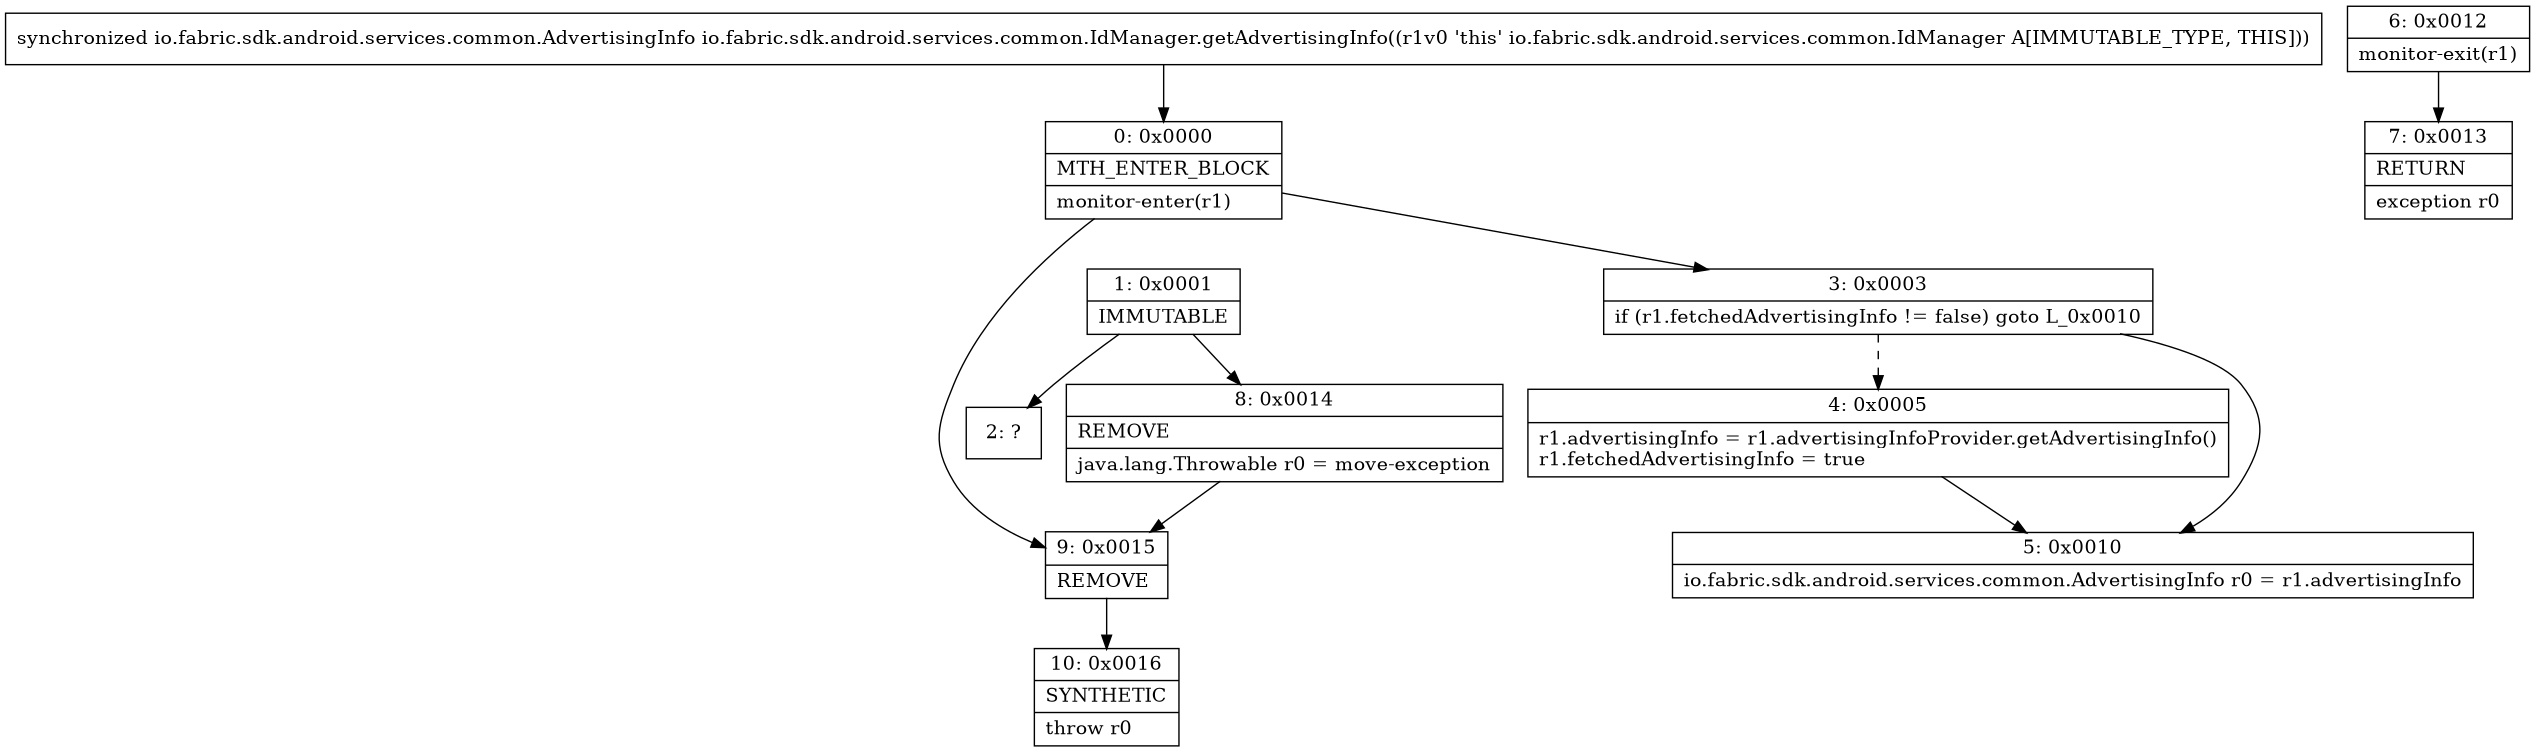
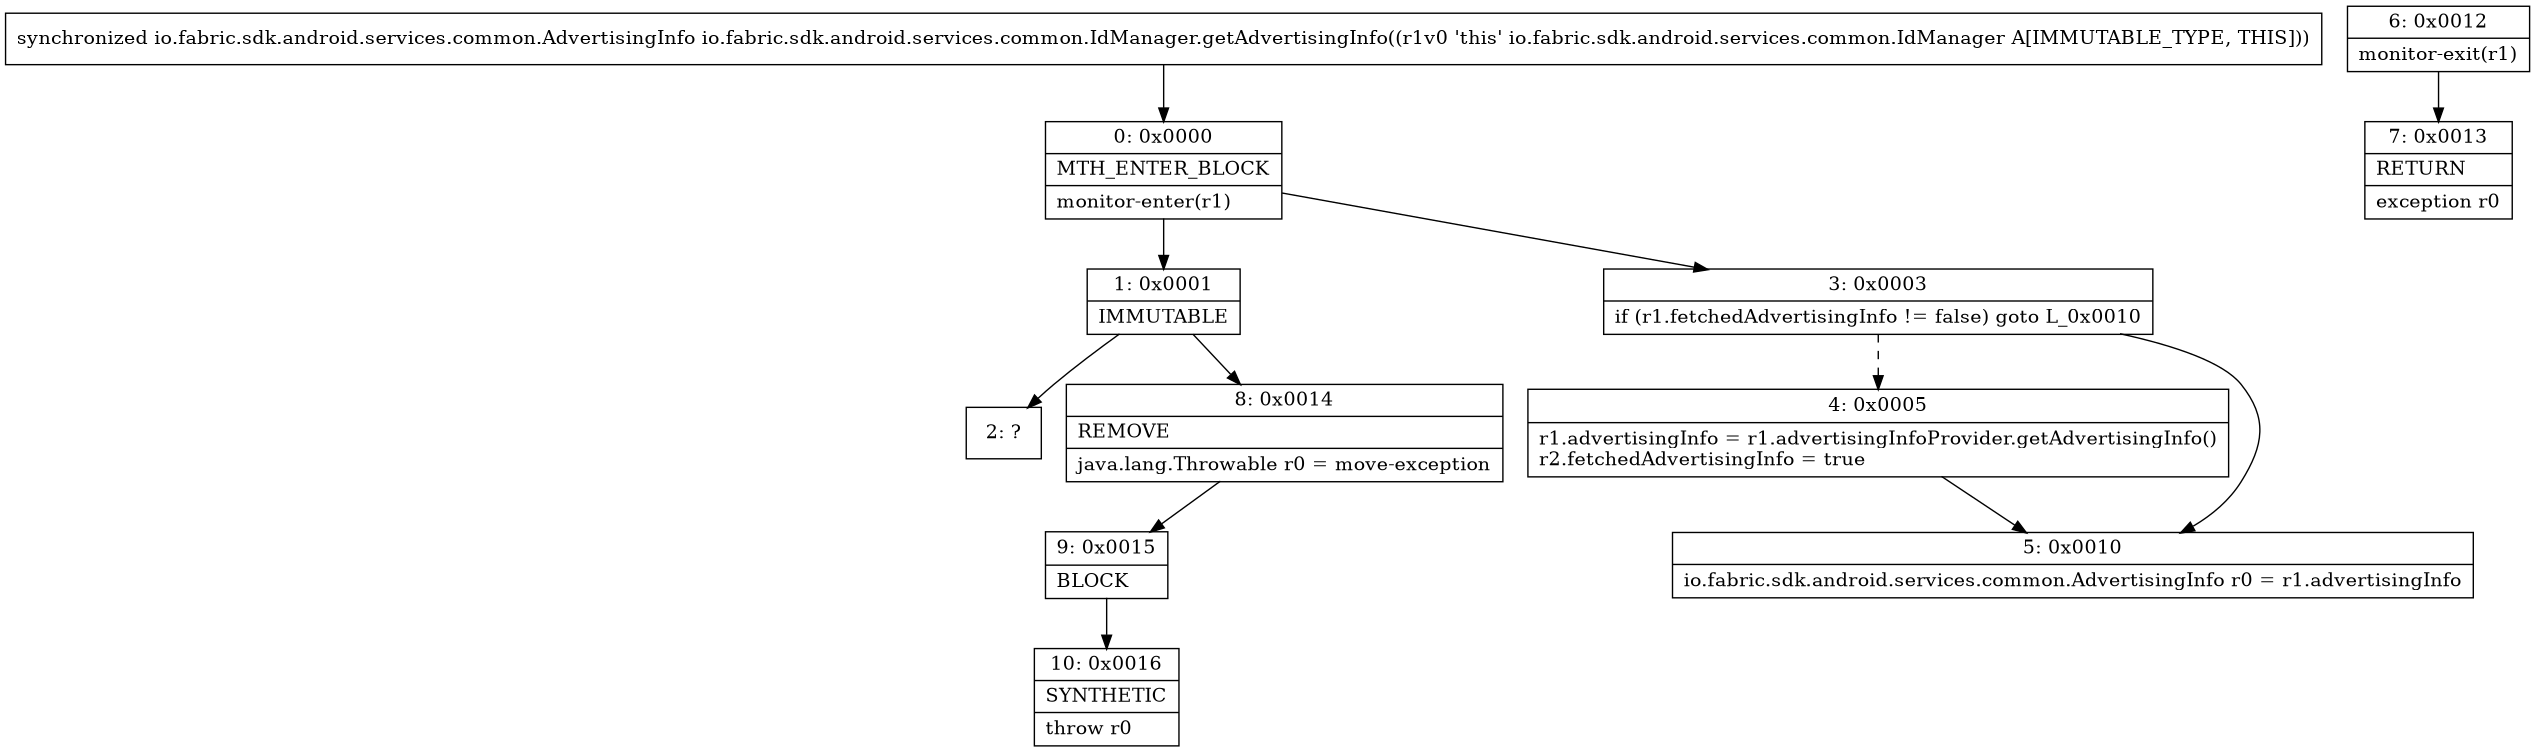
(957, 377) -> (1164, 237)
(1702, 459) -> (1702, 459)
(1103, 581) -> (1093, 581)
